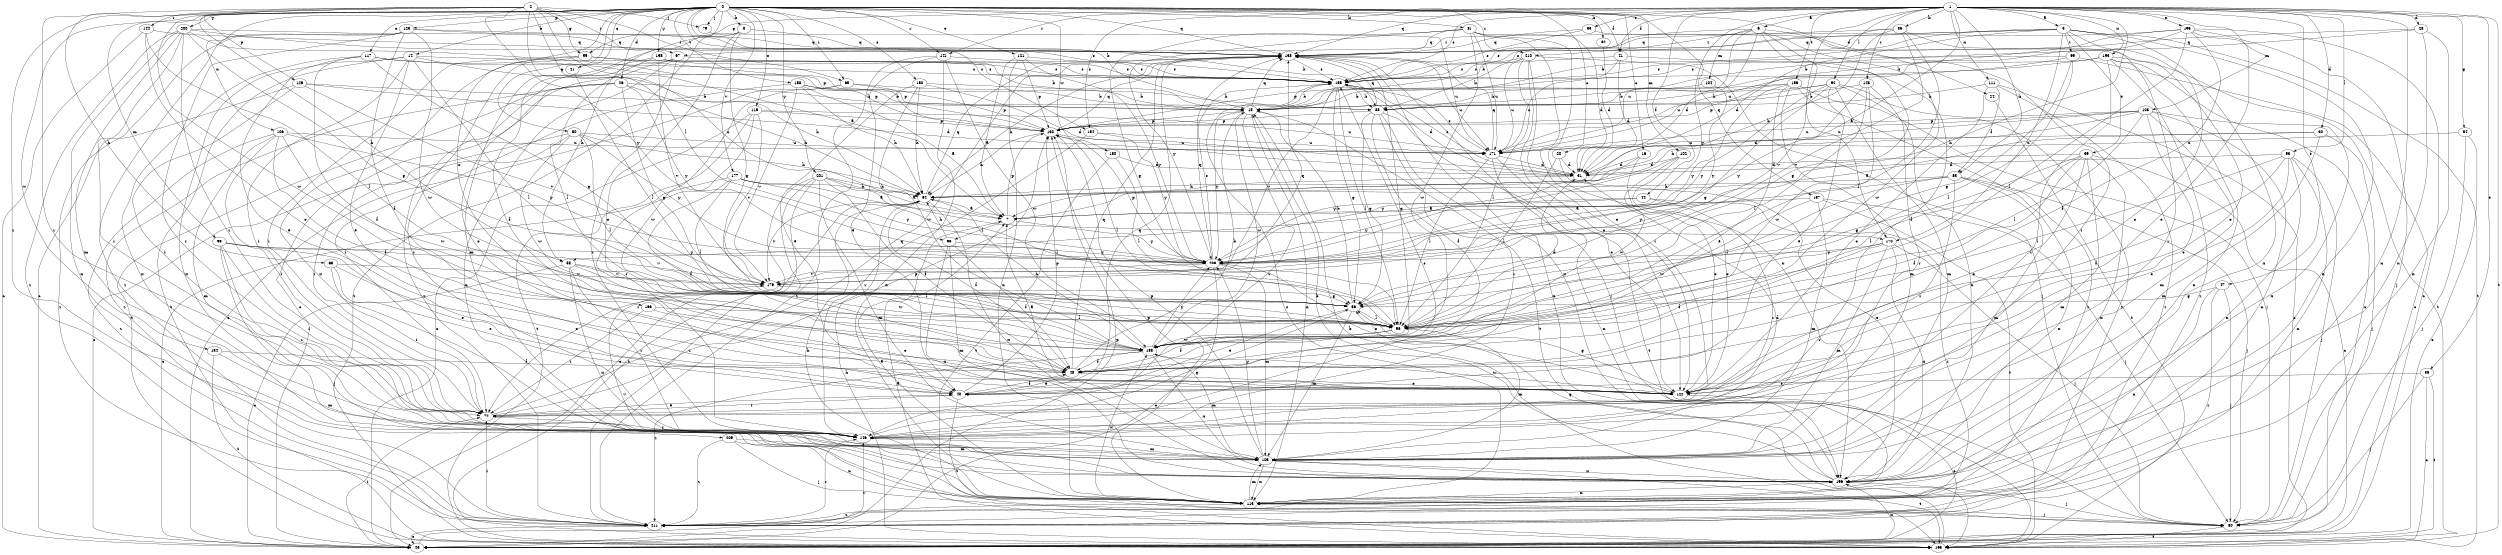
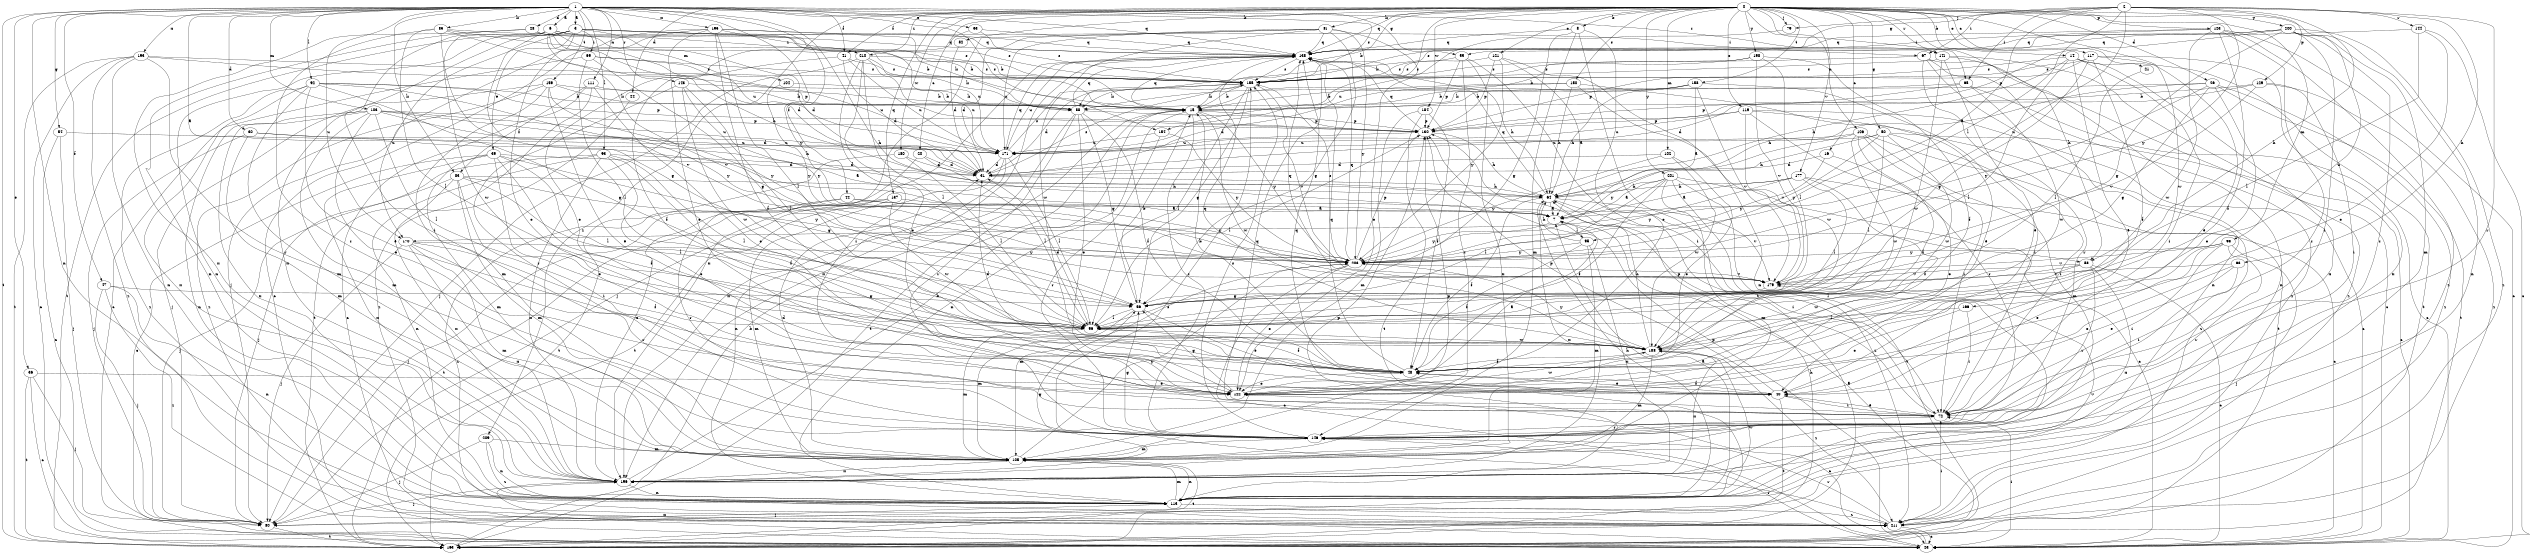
(1013, 169) -> (1425, 120)
none -> (1218, 346)
